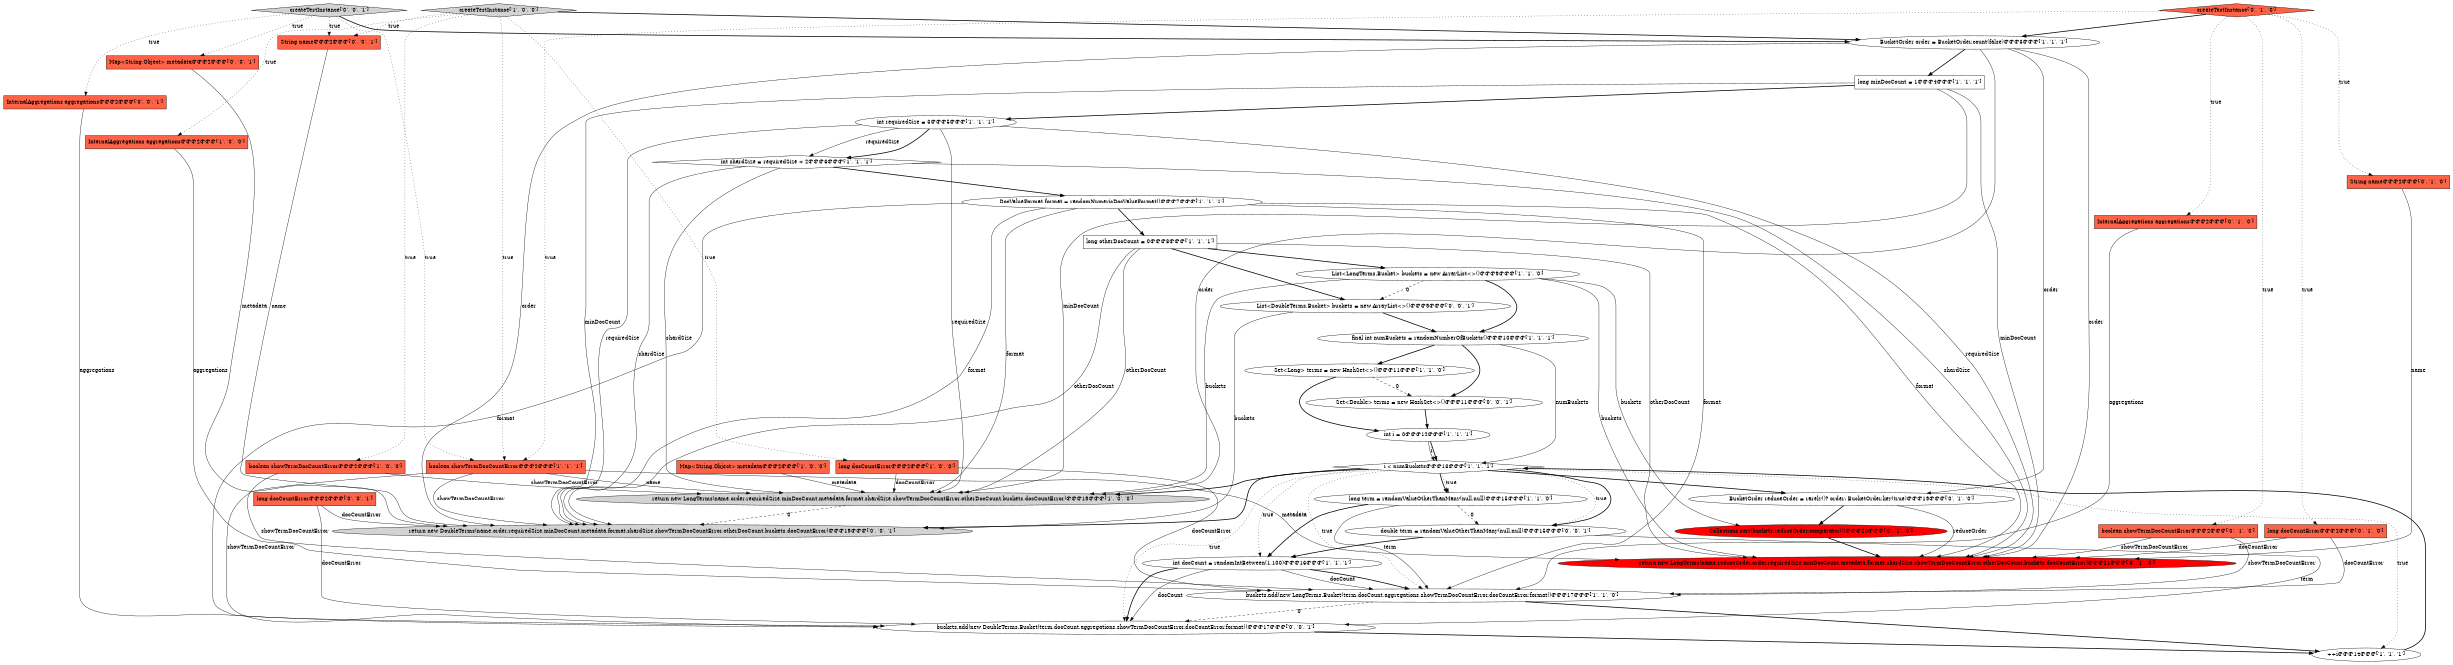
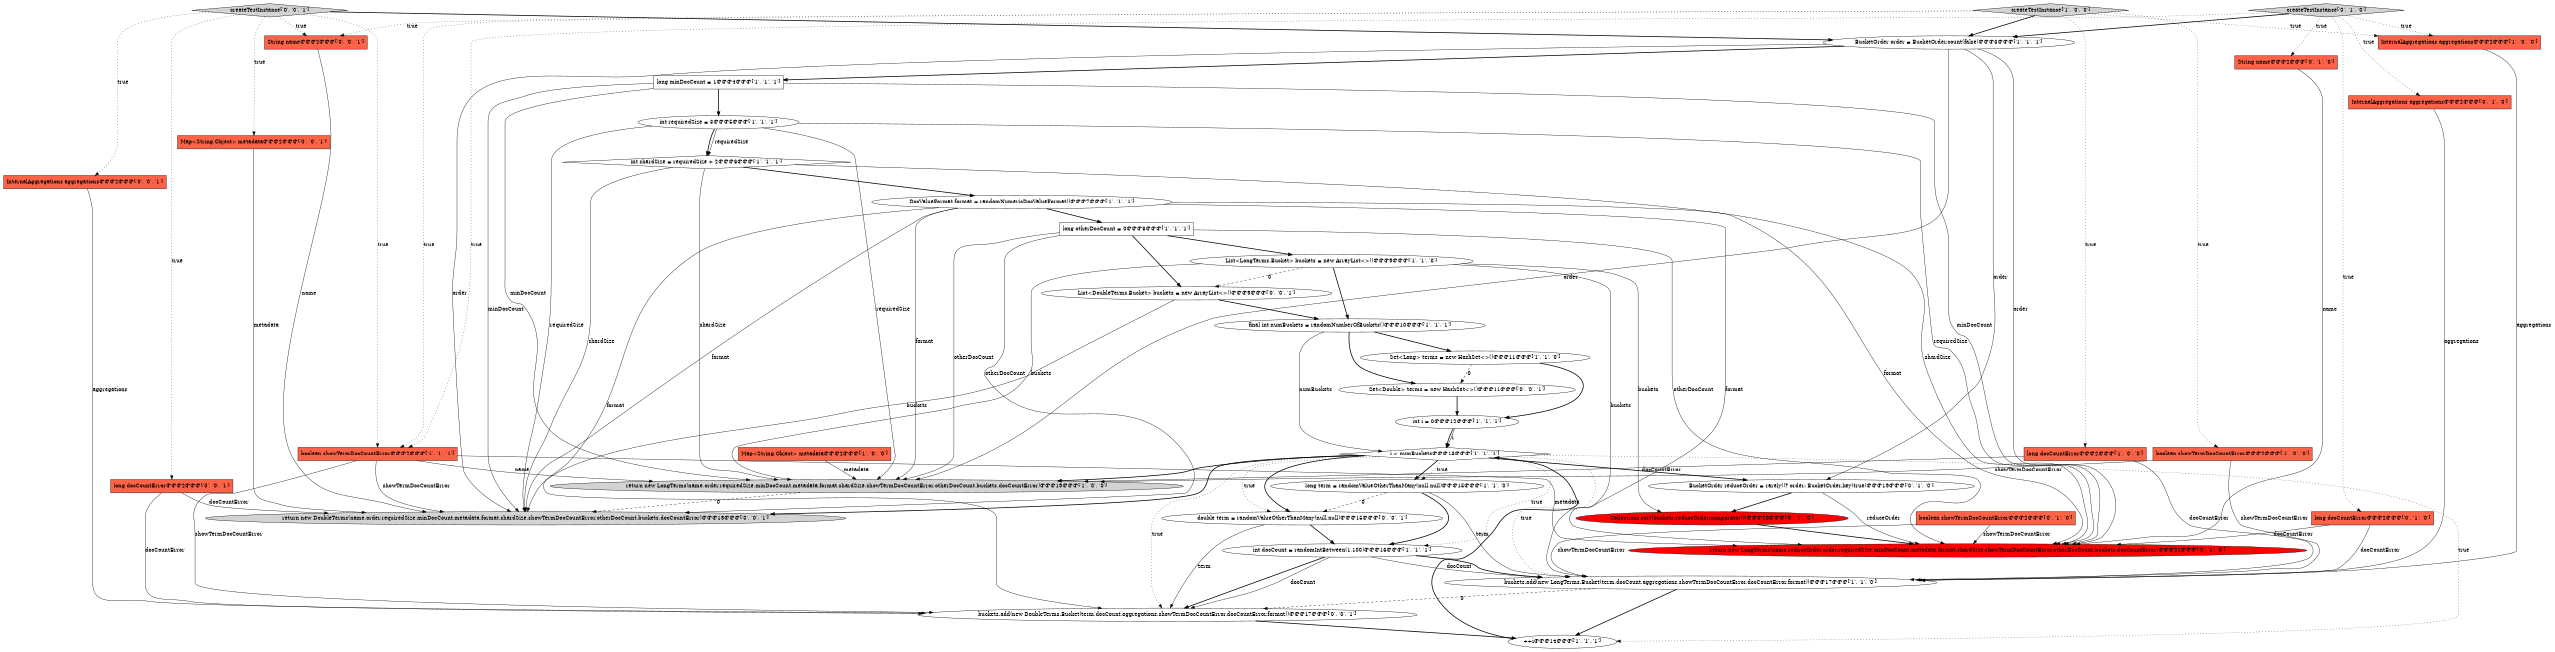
(2237, 10) -> (2326, 10)
none -> (172, 221)
(2262, 282) -> (2387, 25)
